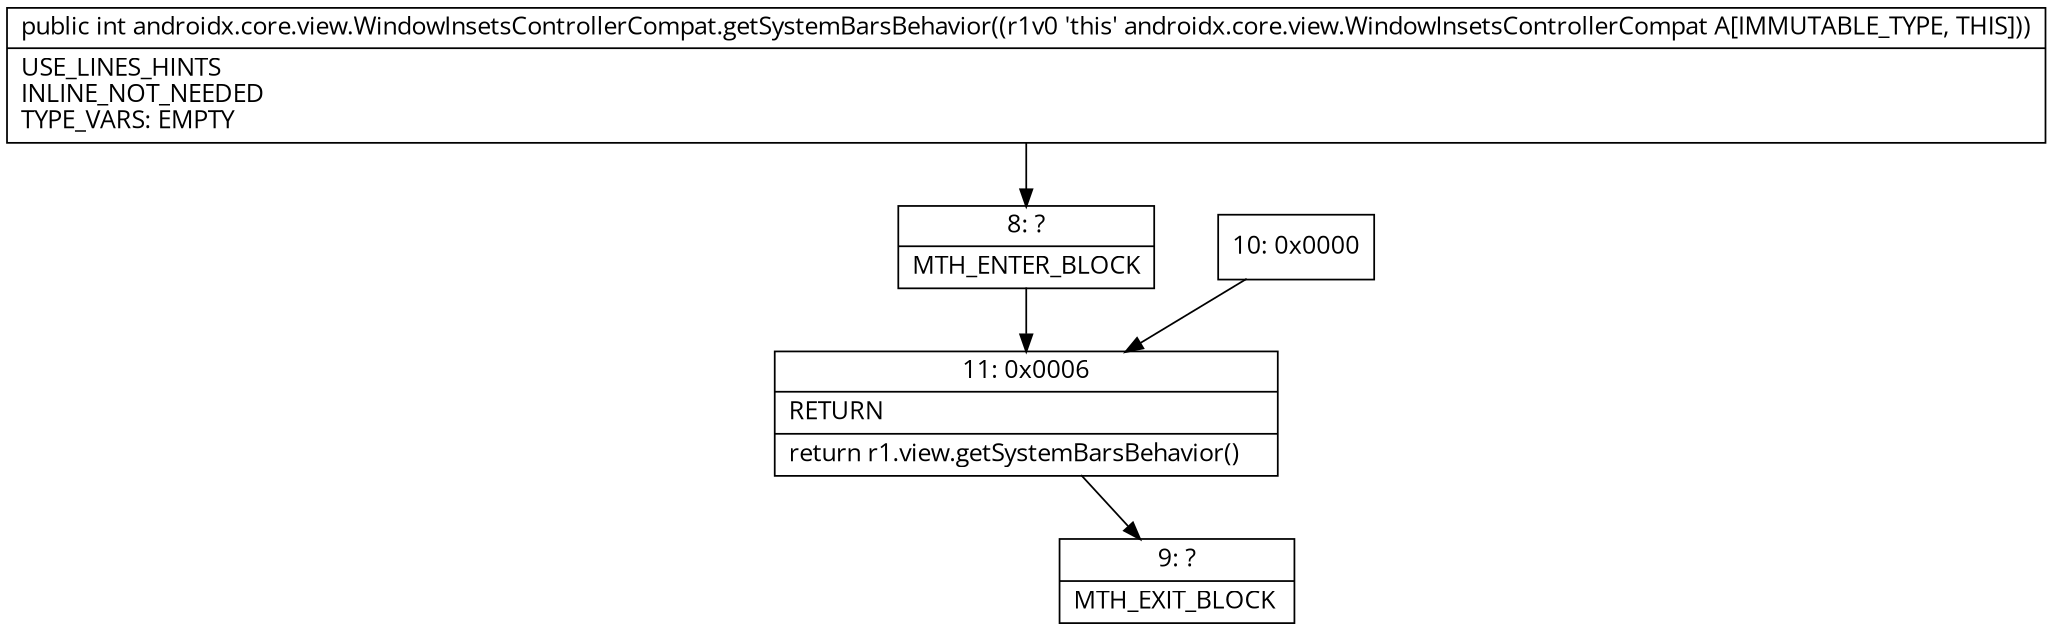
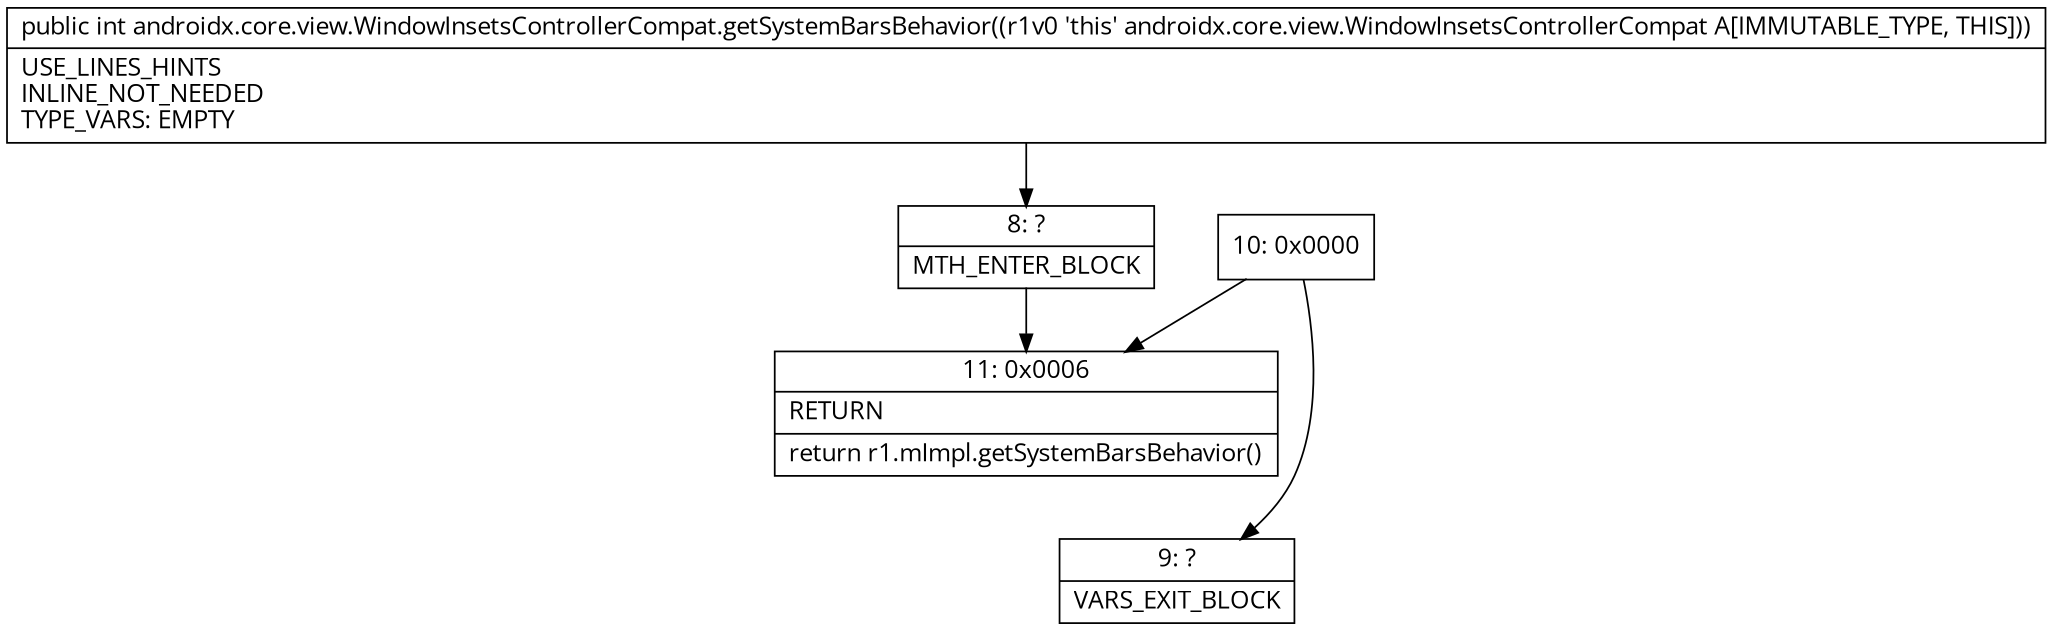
(1015, 454) -> (1026, 454)
(1105, 501) -> (1311, 411)
(1174, 601) -> (1177, 601)
